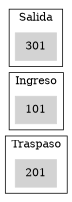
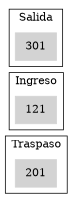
(36, 110) -> (36, 110)
